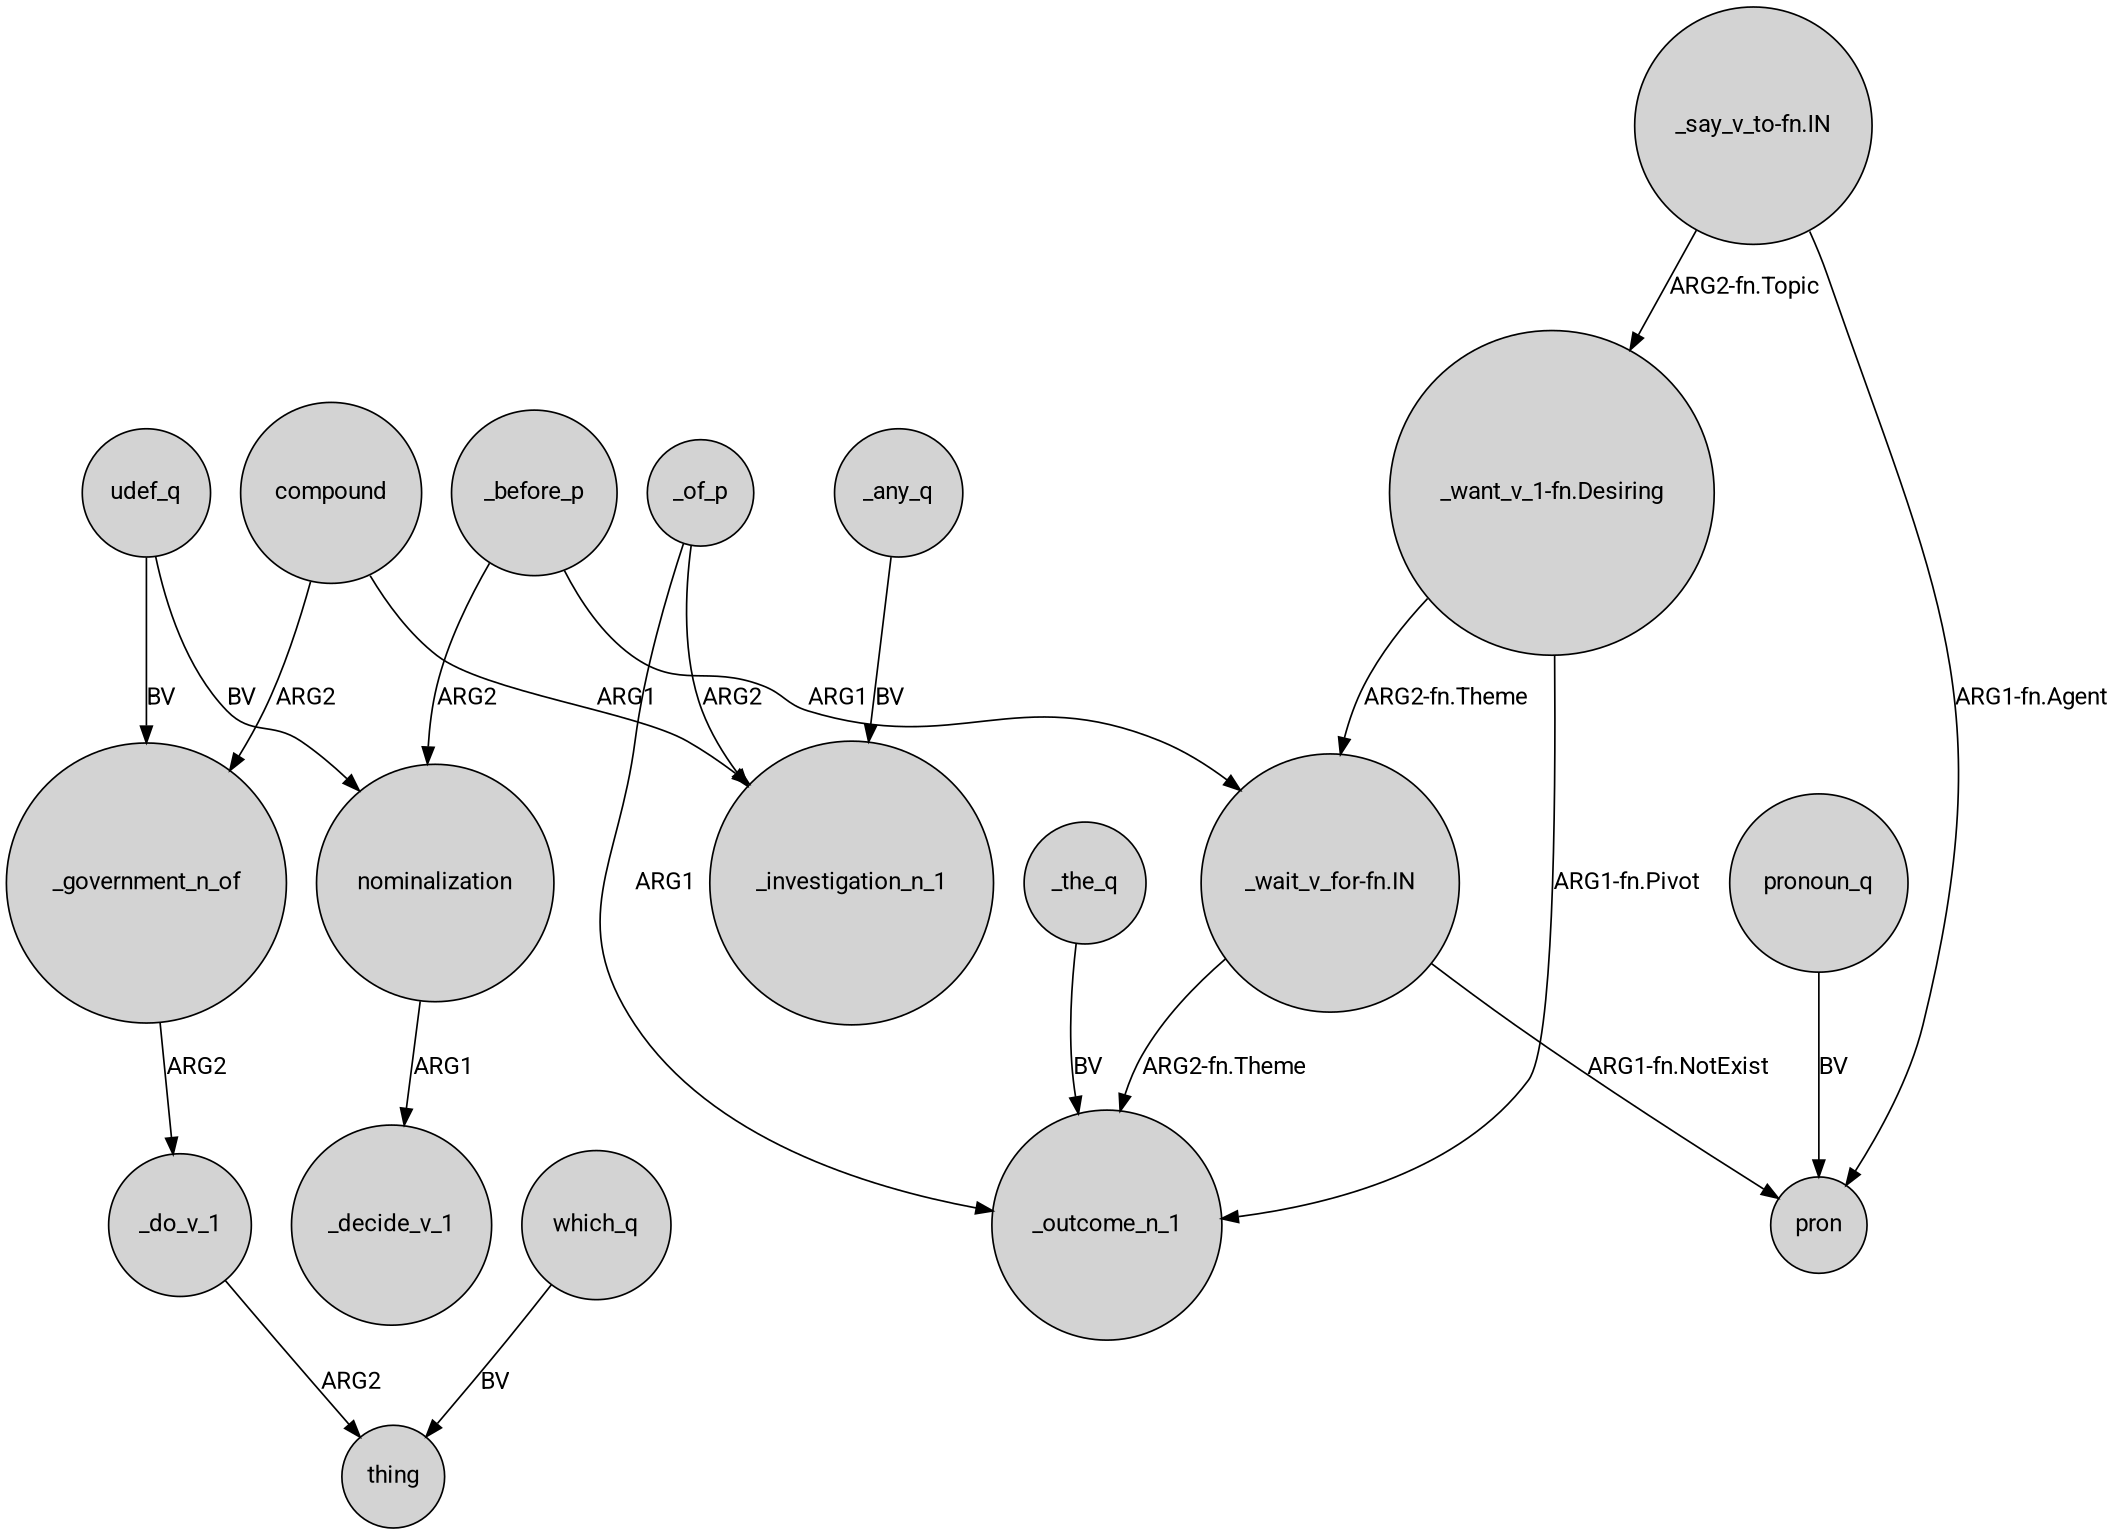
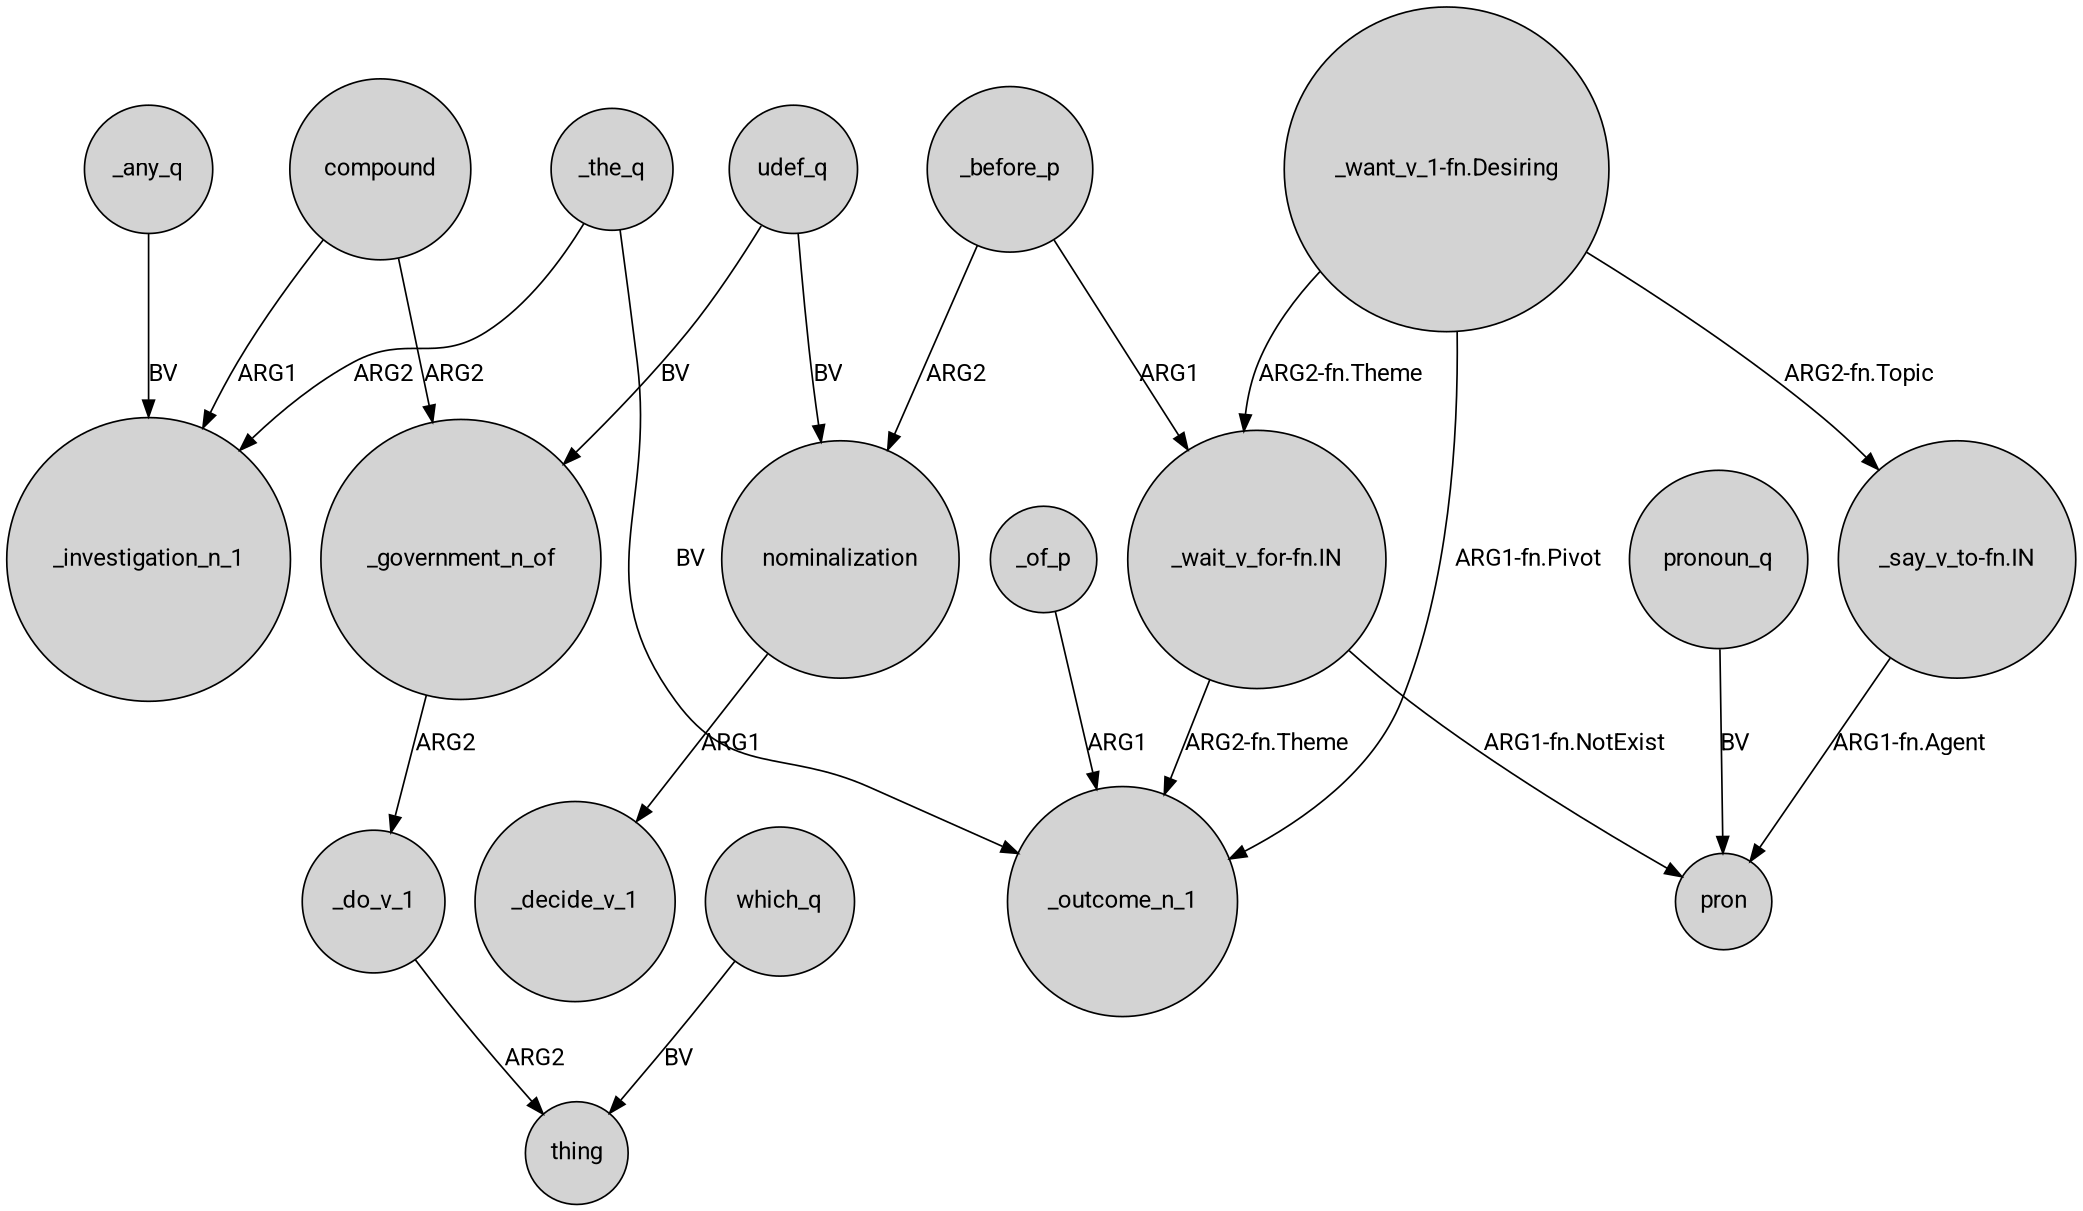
(1667, 283) -> (1732, 348)
(690, 664) -> (430, 348)
